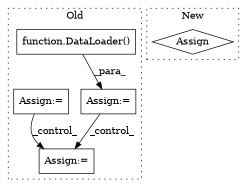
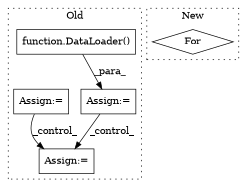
(193, 42) -> (193, 42)
